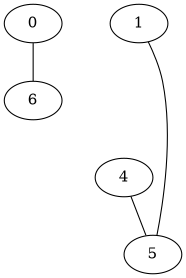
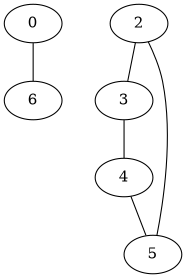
(139, 24) -> (139, 24)
none -> (124, 101)
